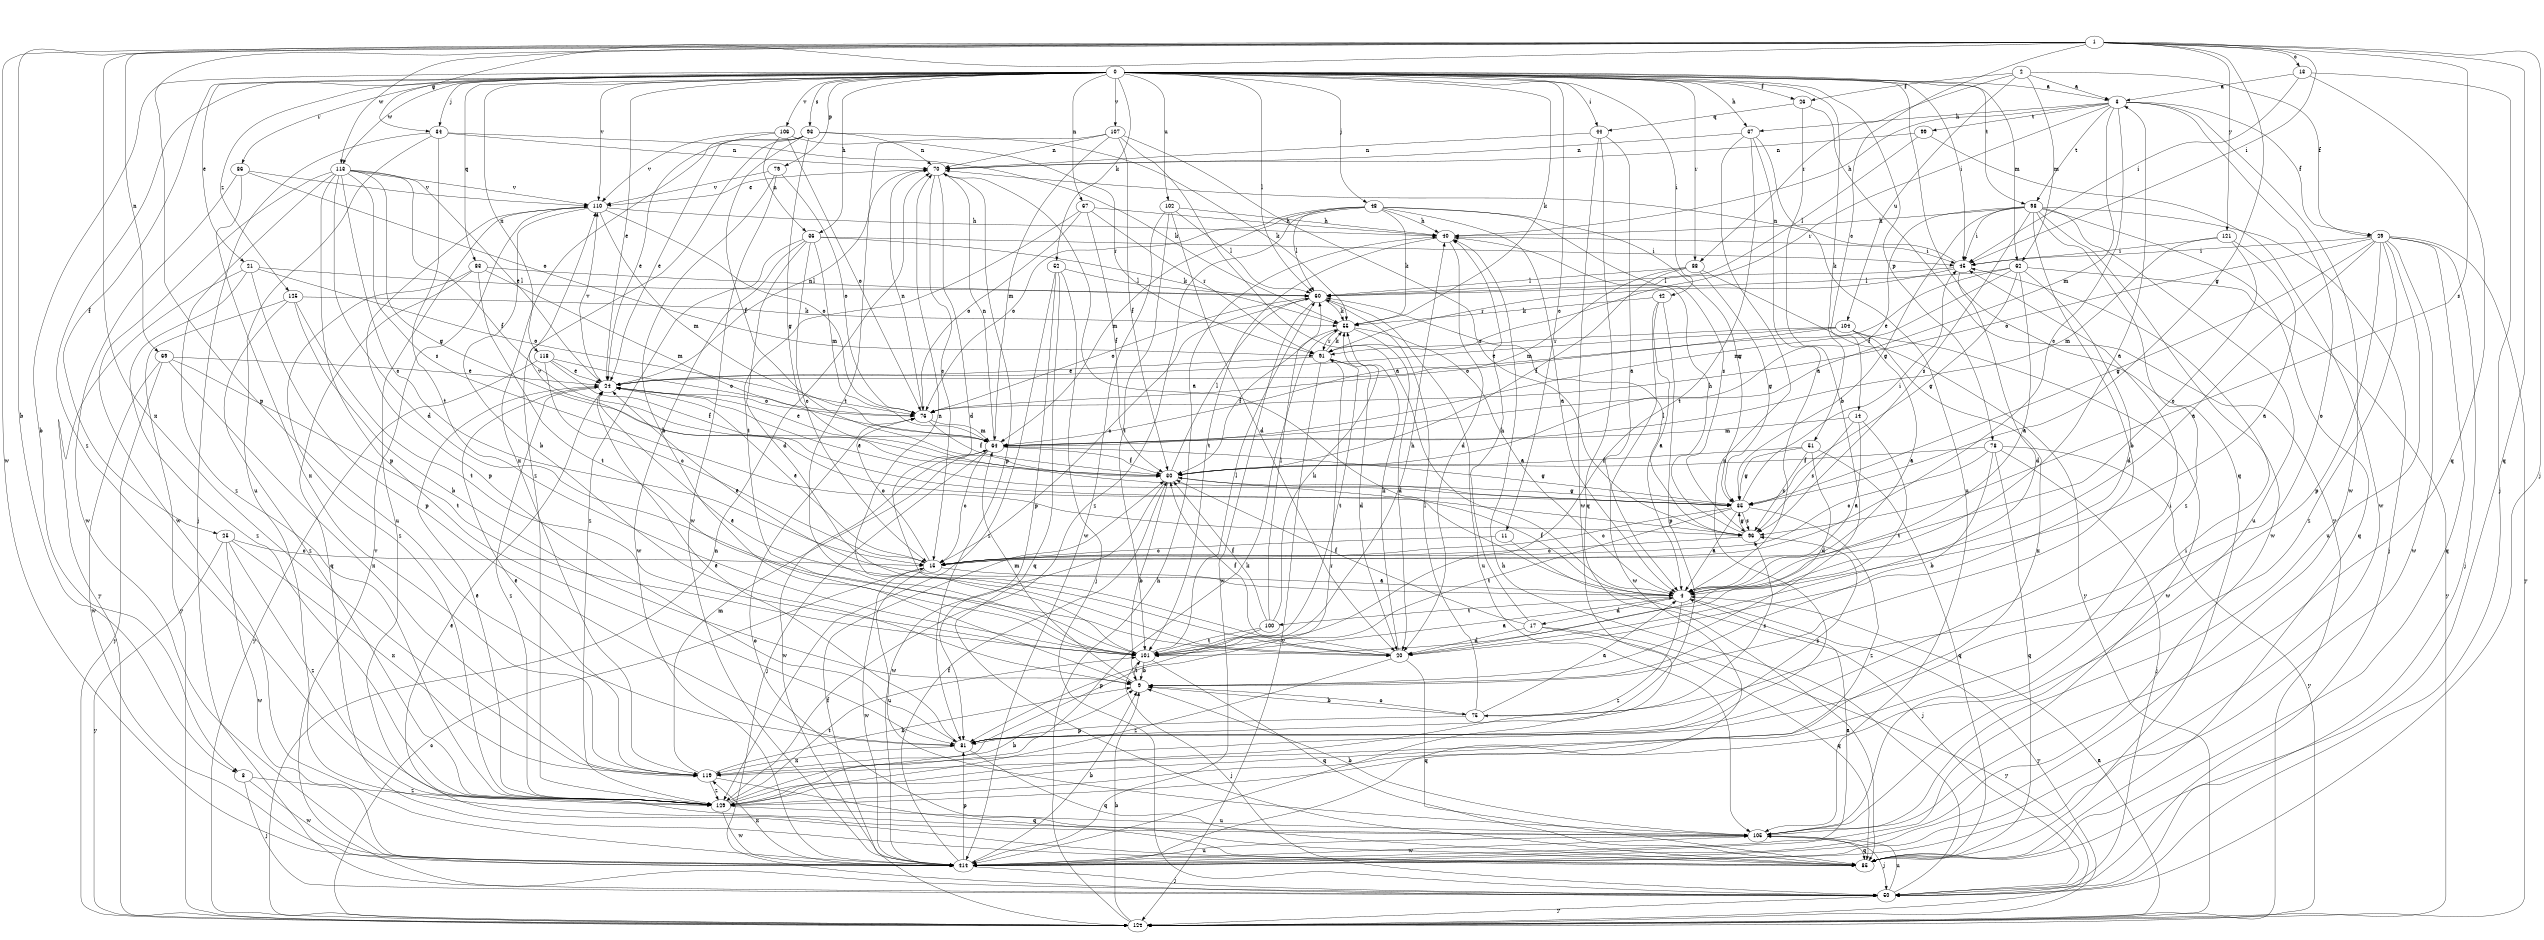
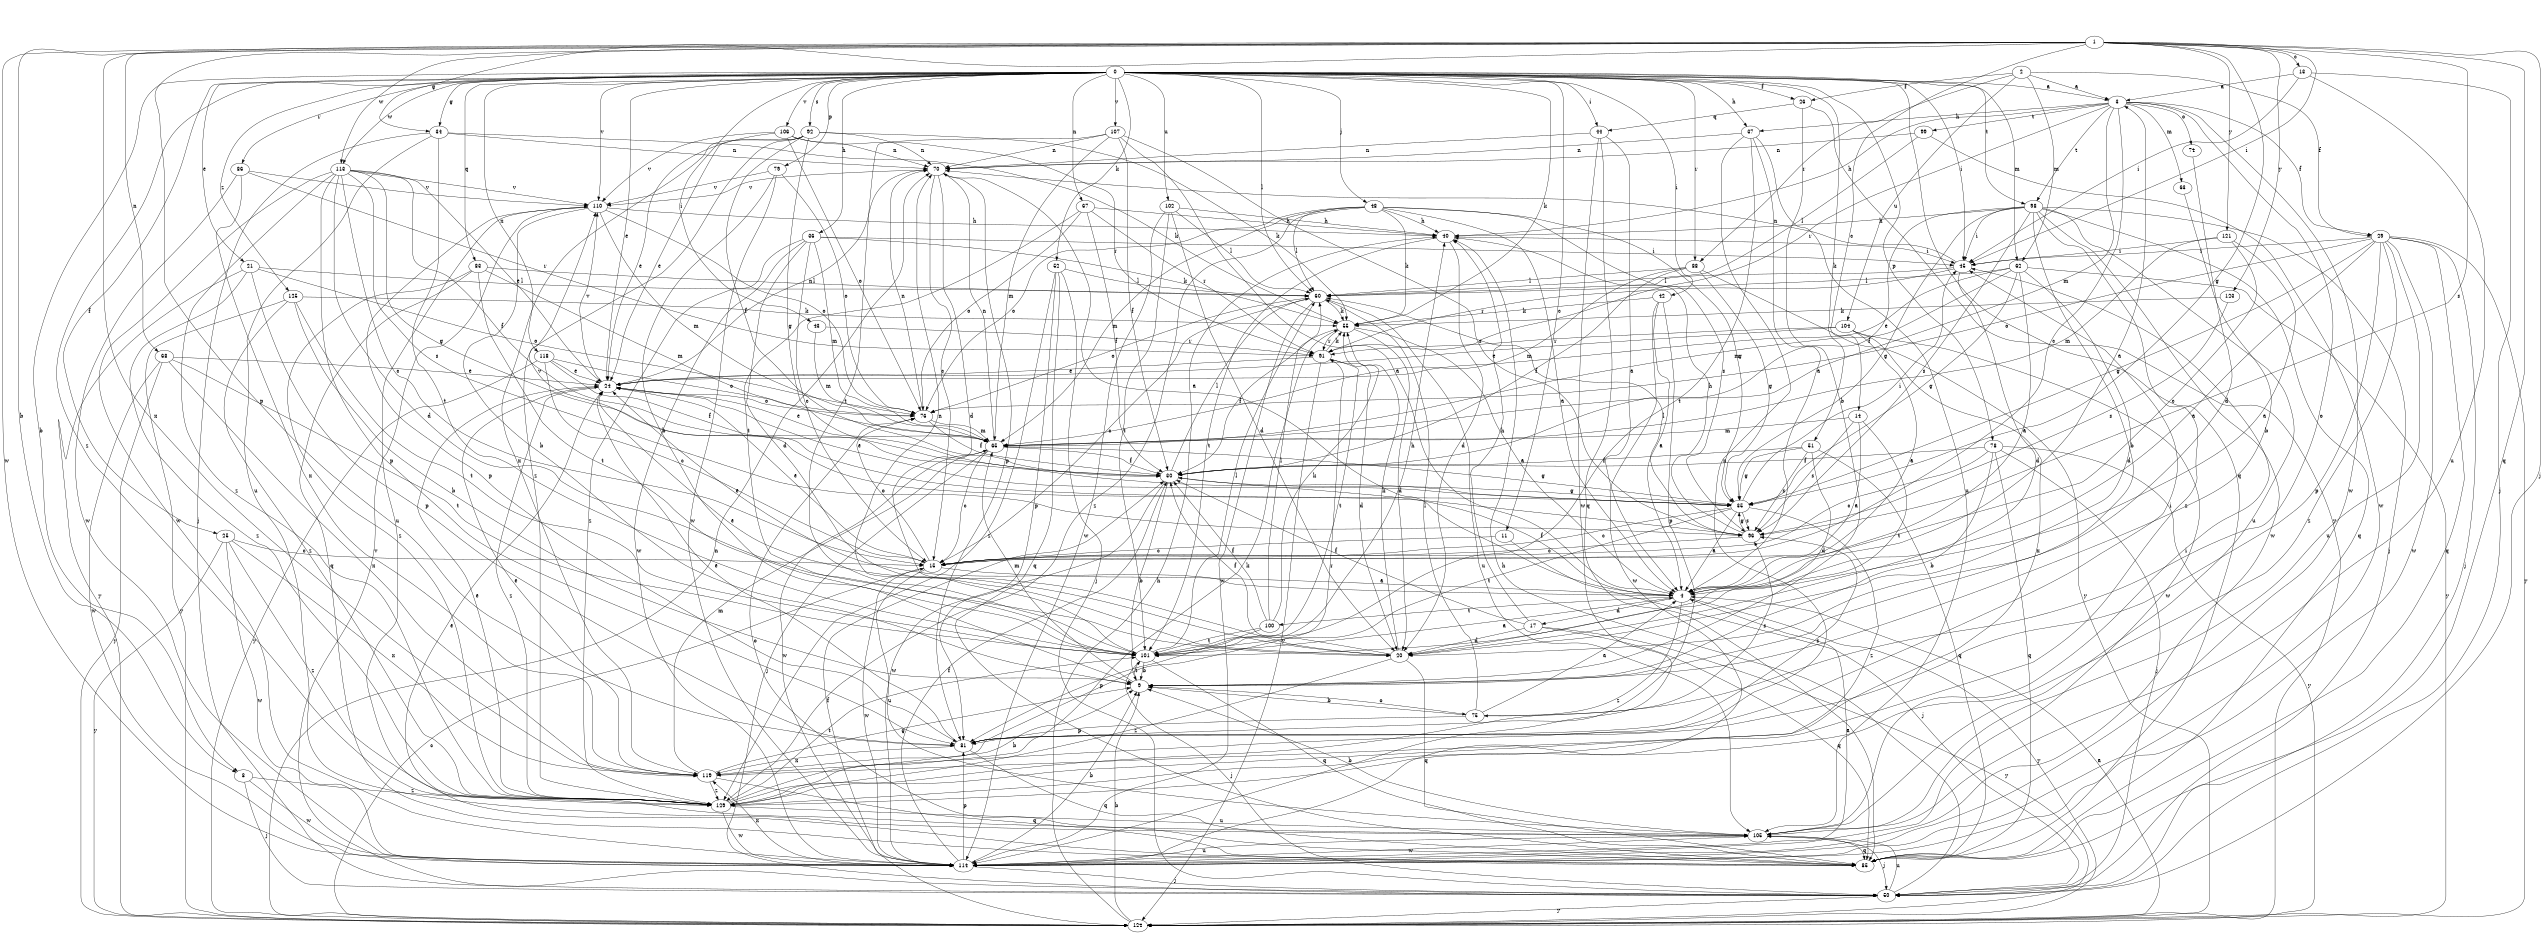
(451, 102) -> (451, 102)
(810, 132) -> (810, 132)
none -> (2192, 151)
(751, 188) -> (751, 188)
none -> (2183, 188)
(771, 189) -> (859, 148)
(545, 267) -> (545, 267)
none -> (2230, 296)
none -> (817, 326)
(164, 356) -> (164, 356)
(1363, 379) -> none
(994, 446) -> (994, 446)
(2452, 461) -> (2452, 461)
(903, 731) -> (903, 731)
(963, 866) -> (963, 866)
